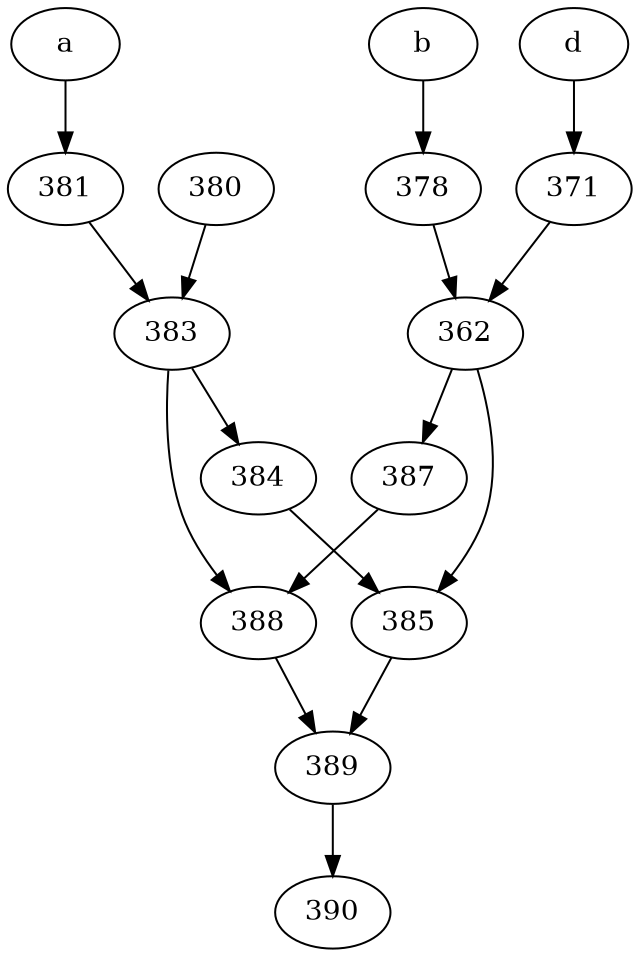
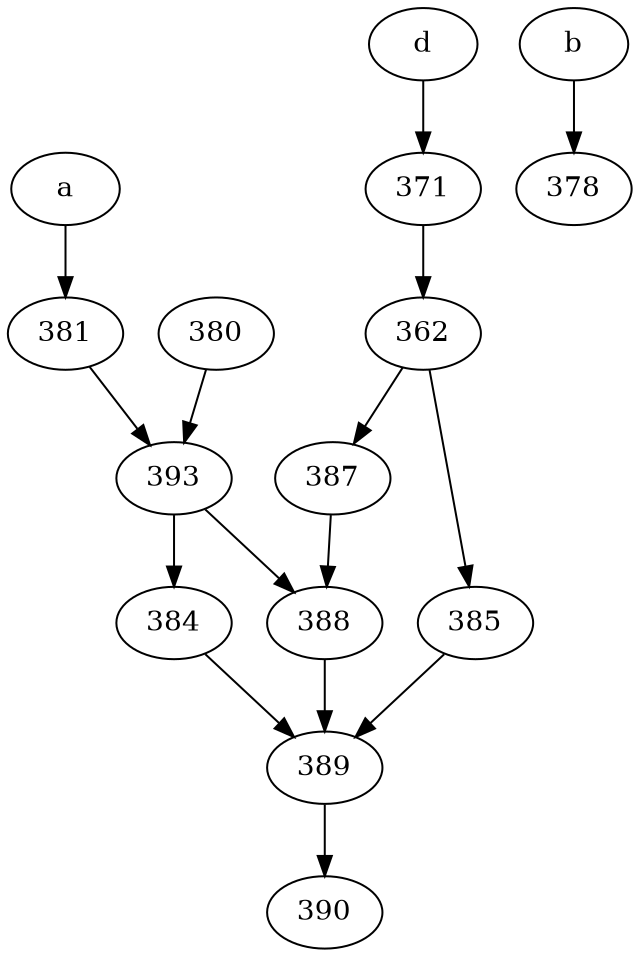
(441, 252) -> none
(172, 334) -> (174, 478)
(325, 542) -> (242, 689)
